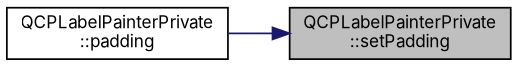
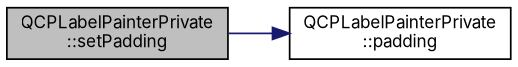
(250, 33) -> (250, 33)
